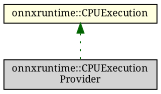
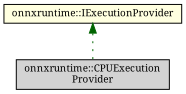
(80, 14) -> (93, 14)
